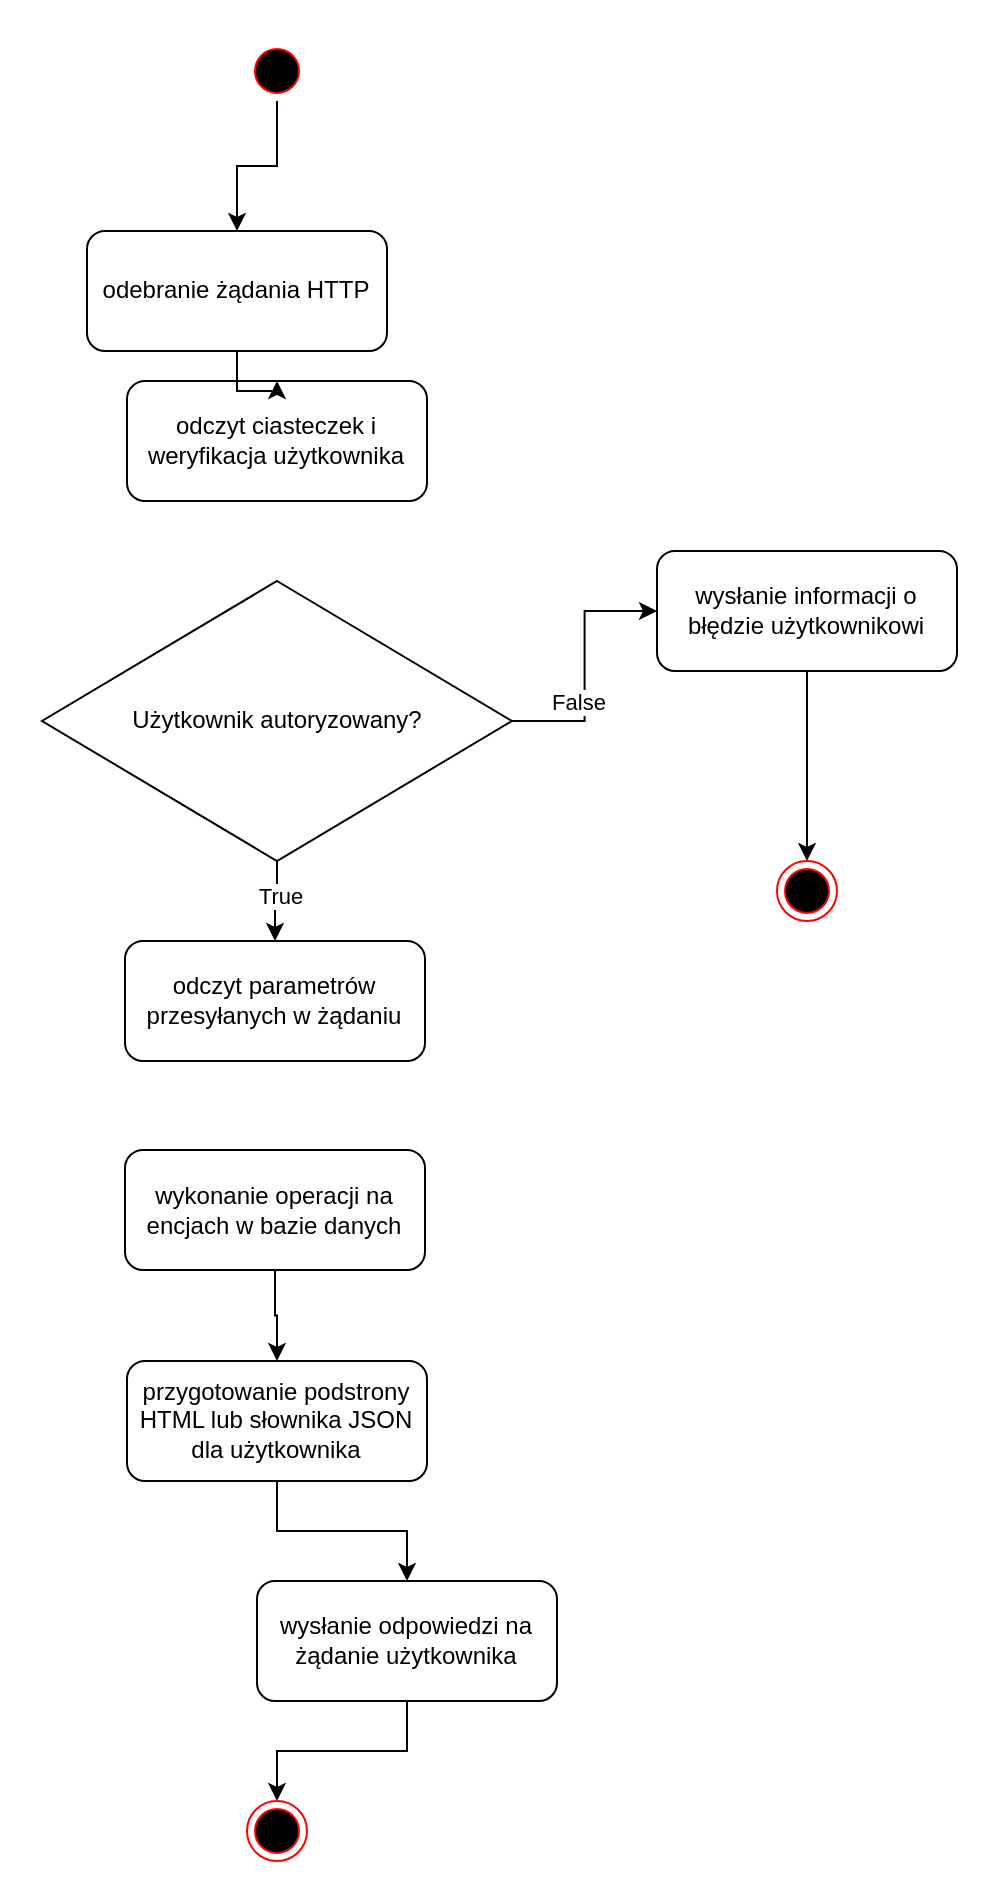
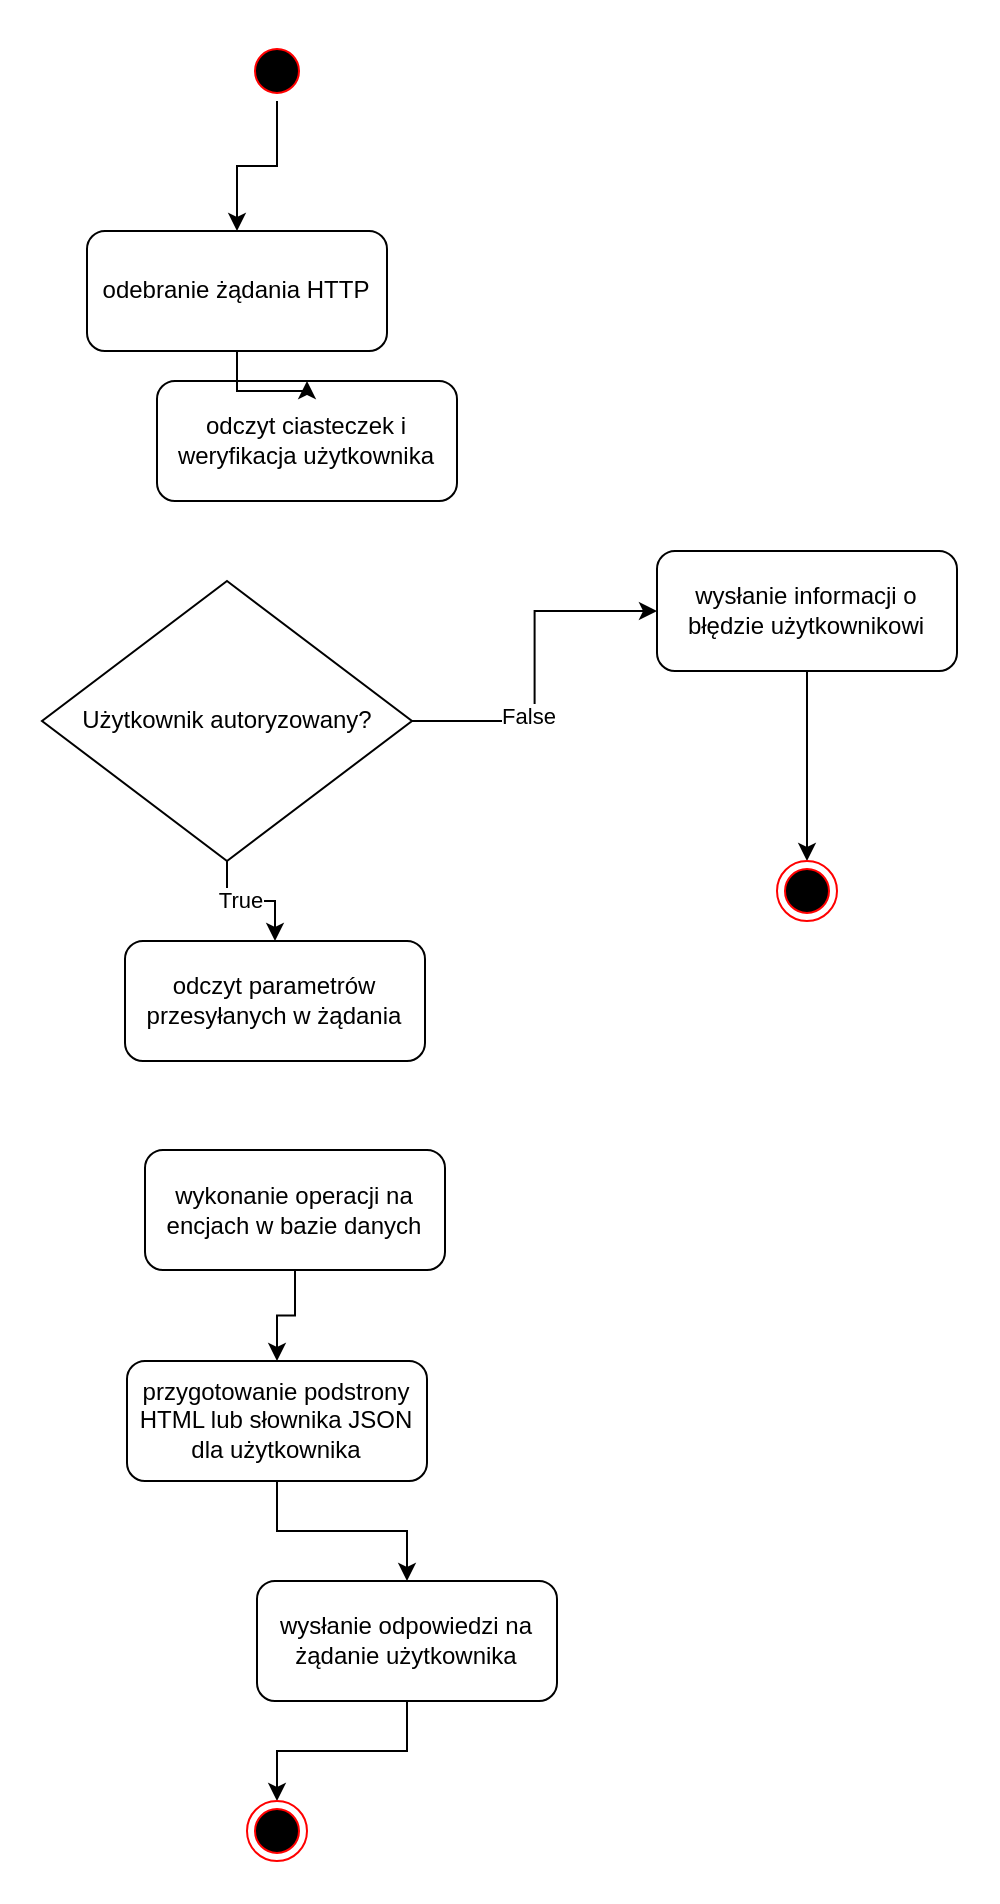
(277, 441) -> (307, 441)
(277, 721) -> (227, 721)
(275, 1001) -> (275, 1001)
(275, 1210) -> (295, 1210)
